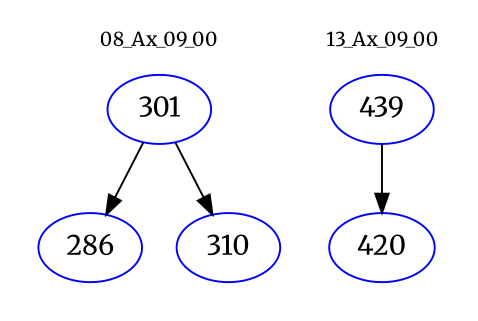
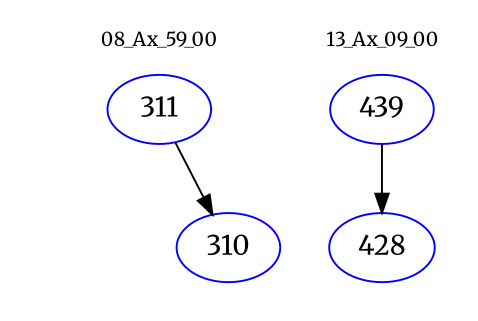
(159, 41) -> (159, 41)
(159, 109) -> (159, 109)
(90, 248) -> none
(382, 248) -> (382, 248)
